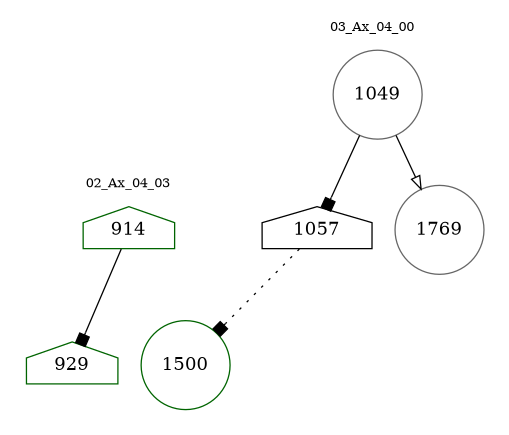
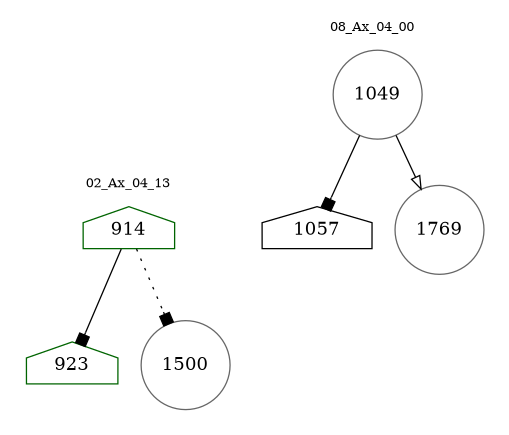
(372, 28) -> (372, 28)
(128, 184) -> (128, 184)
(255, 294) -> (150, 280)
(72, 365) -> (72, 365)
(186, 365) -> (186, 365)
